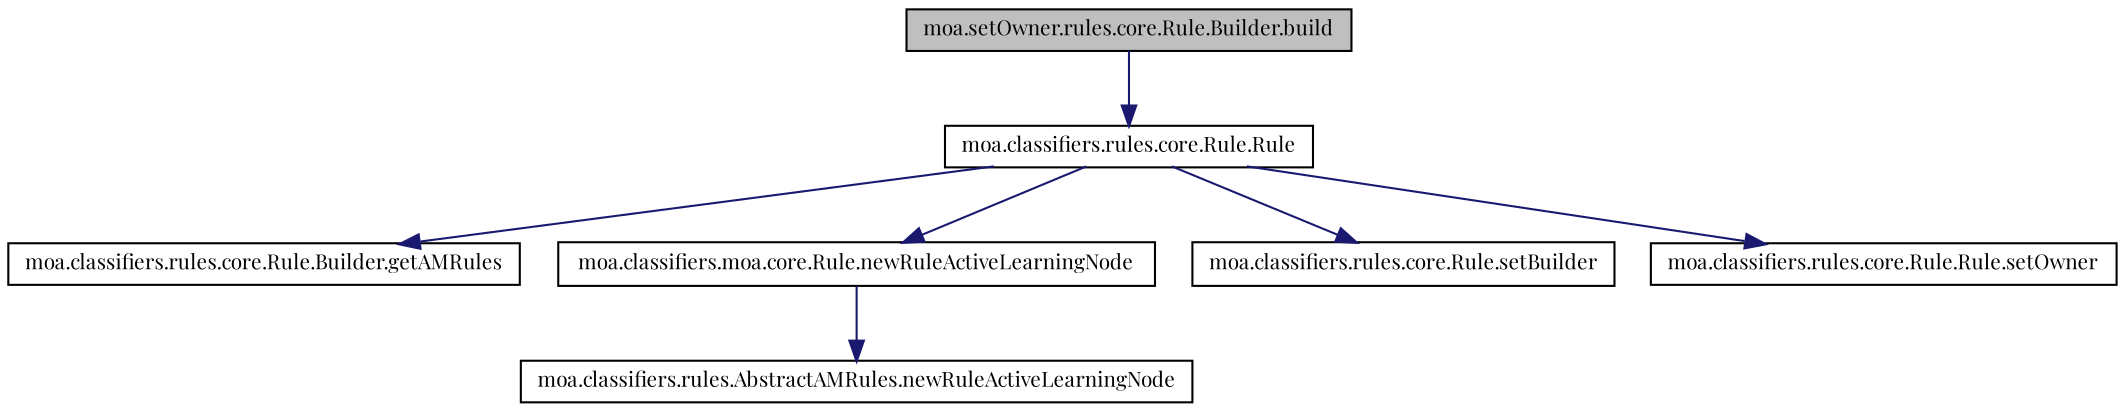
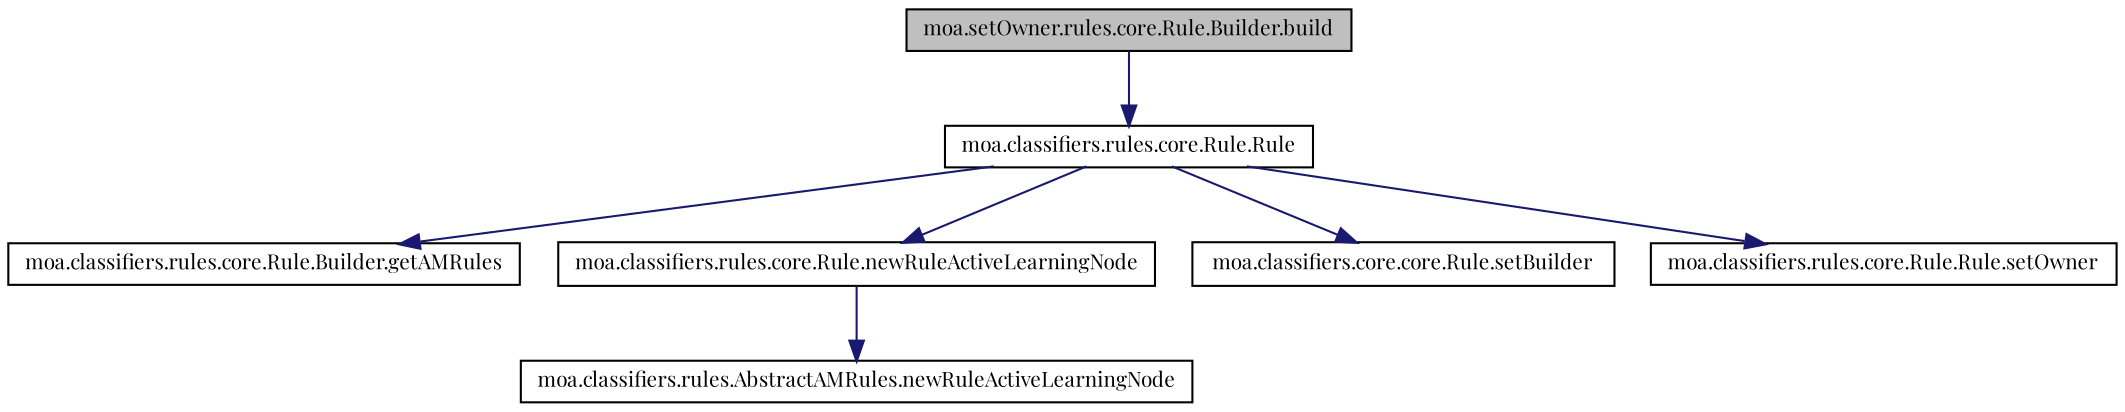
(857, 264) -> (857, 264)
(1403, 264) -> (1403, 264)
